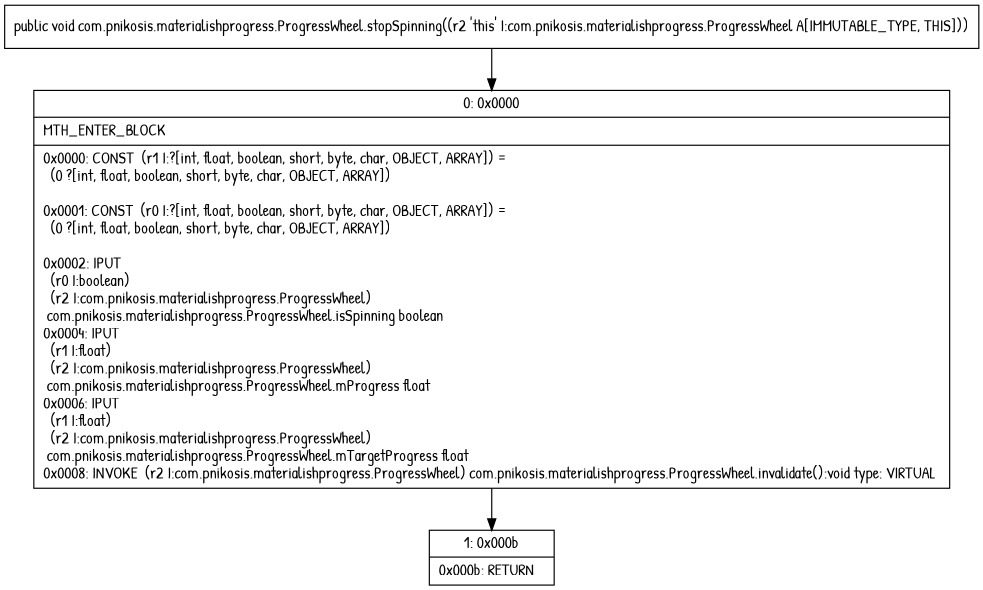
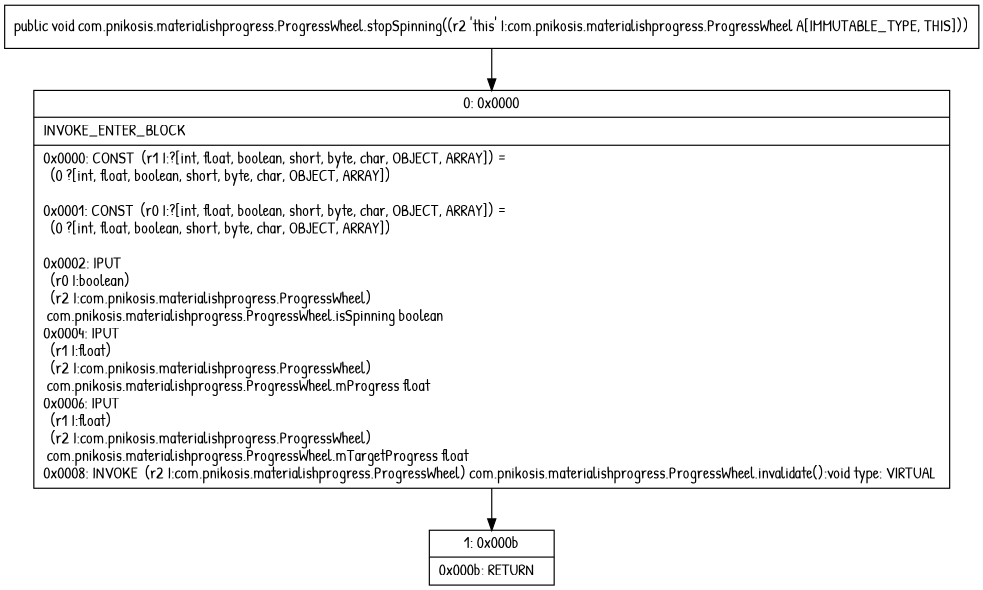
(105, 131) -> (115, 131)
